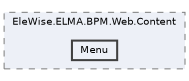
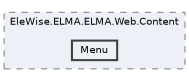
(95, 22) -> (95, 22)
